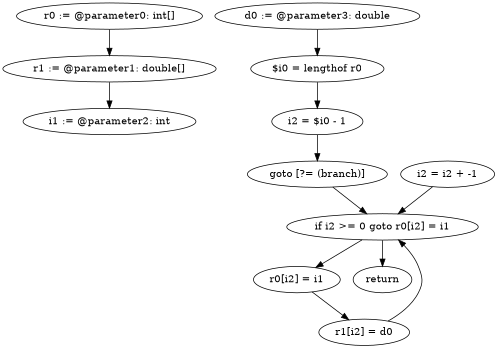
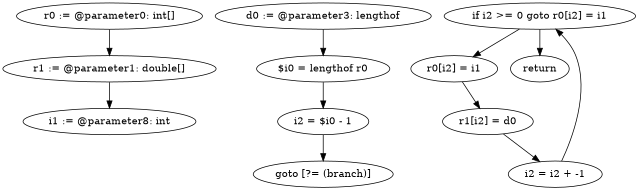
(317, 16) -> (323, 16)
(109, 122) -> (109, 122)
(347, 198) -> none
(421, 287) -> (519, 146)
